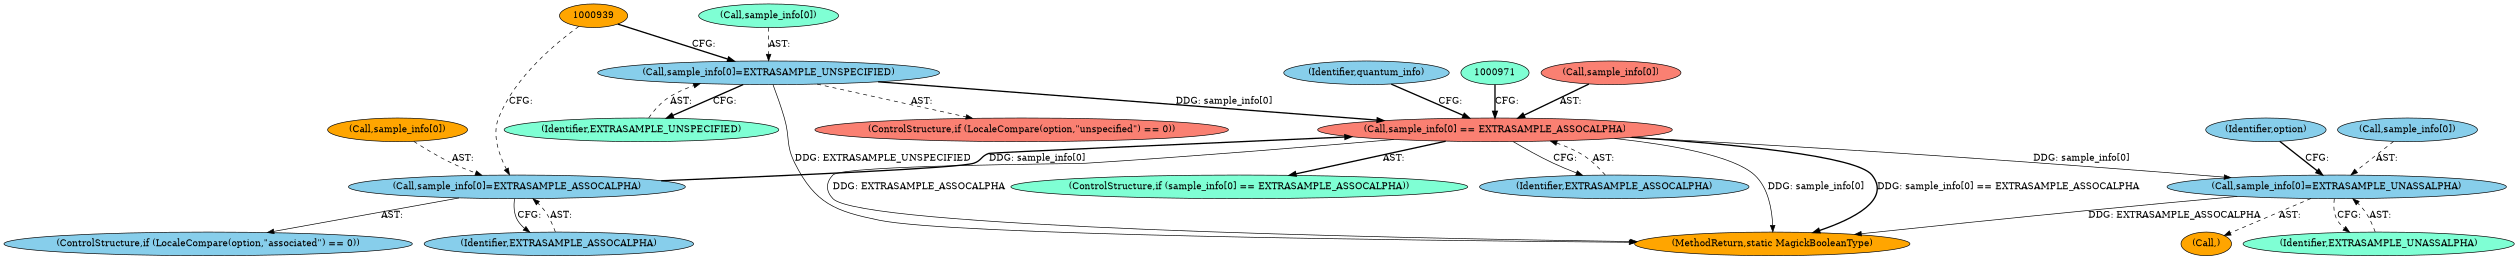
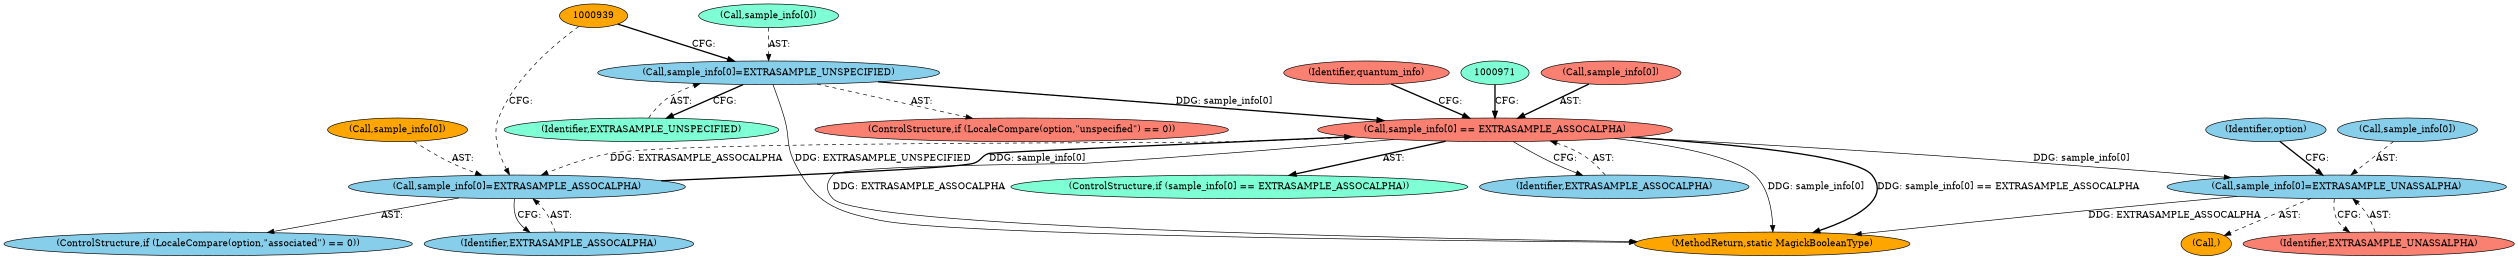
(1367, 73) -> (1367, 73)
none -> (950, 143)
(2379, 244) -> (2379, 244)
